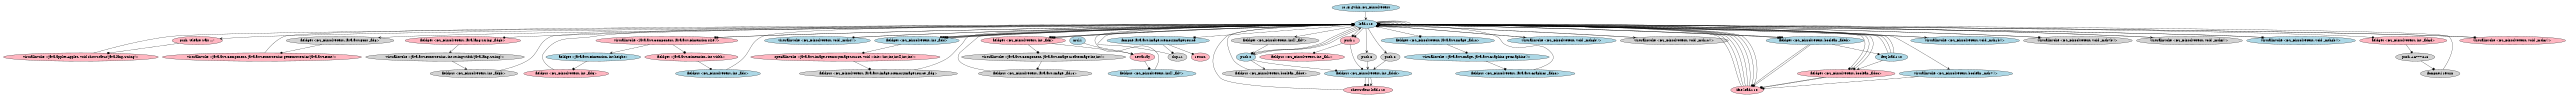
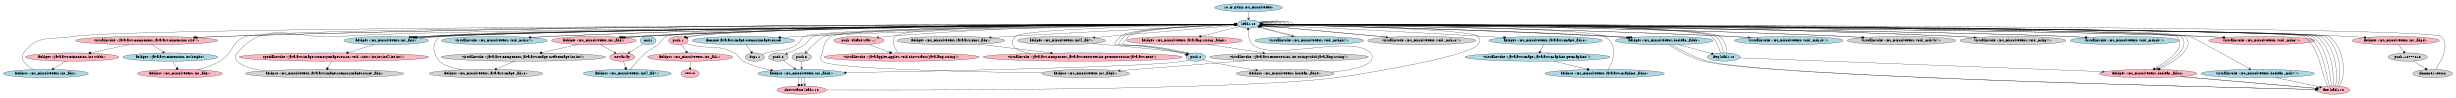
(1180, 49) -> (690, 64)
